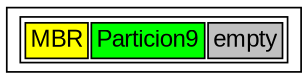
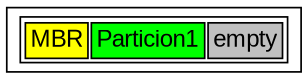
(148, 40) -> (148, 40)
